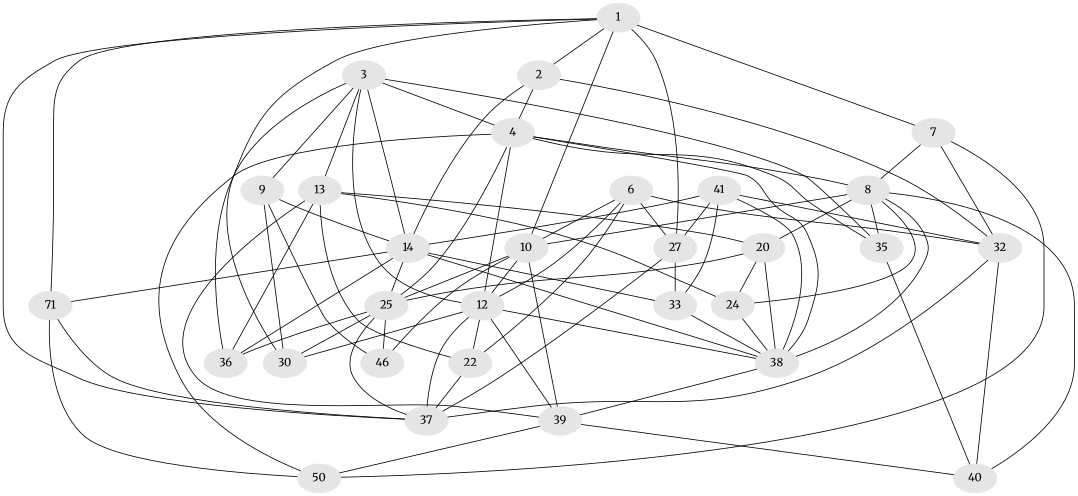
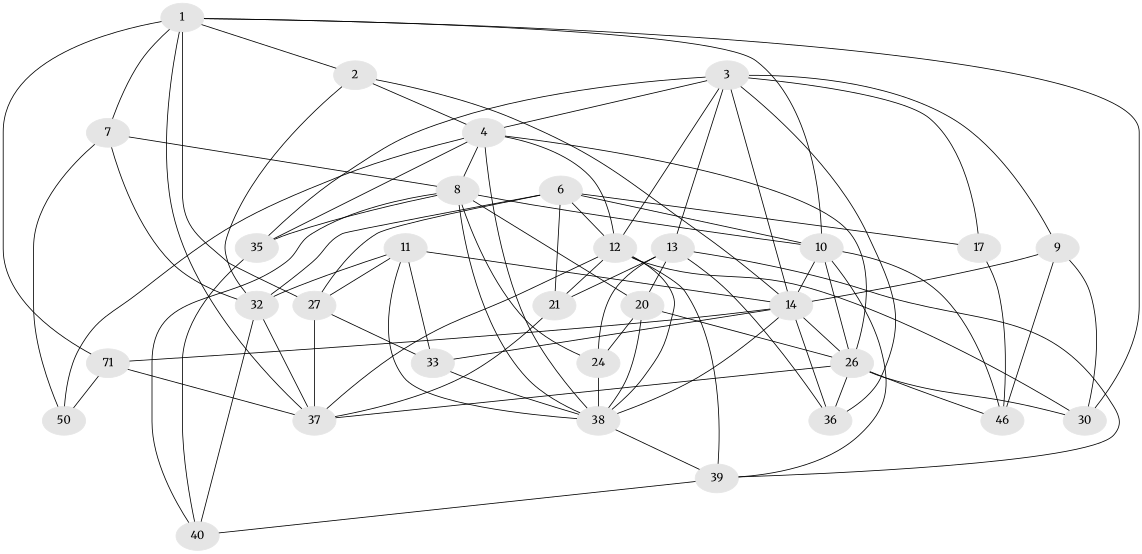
(719, 190) -> (406, 248)
none -> (979, 248)
(504, 277) -> (805, 279)
(386, 306) -> (852, 363)
(470, 363) -> (554, 306)
(440, 450) -> none
